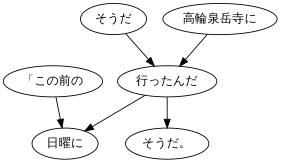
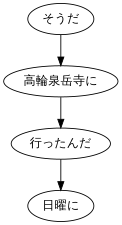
(137, 47) -> (61, 46)
(53, 81) -> none
(167, 144) -> none
